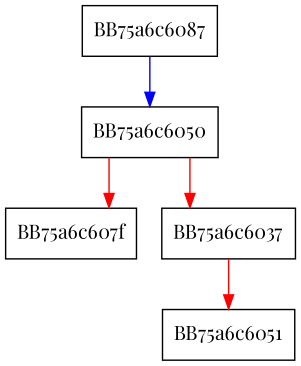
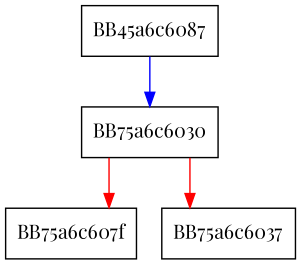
(150, 31) -> (150, 31)
(150, 132) -> (150, 132)
(229, 335) -> none
